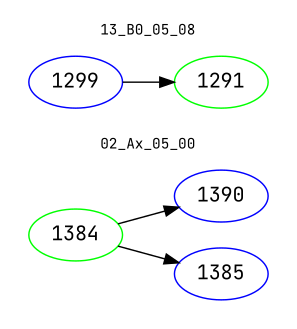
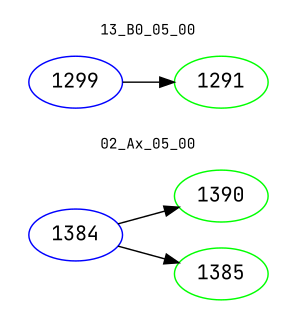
(148, 31) -> (148, 31)
(221, 196) -> (221, 196)
(76, 235) -> (76, 235)
(221, 274) -> (221, 274)
